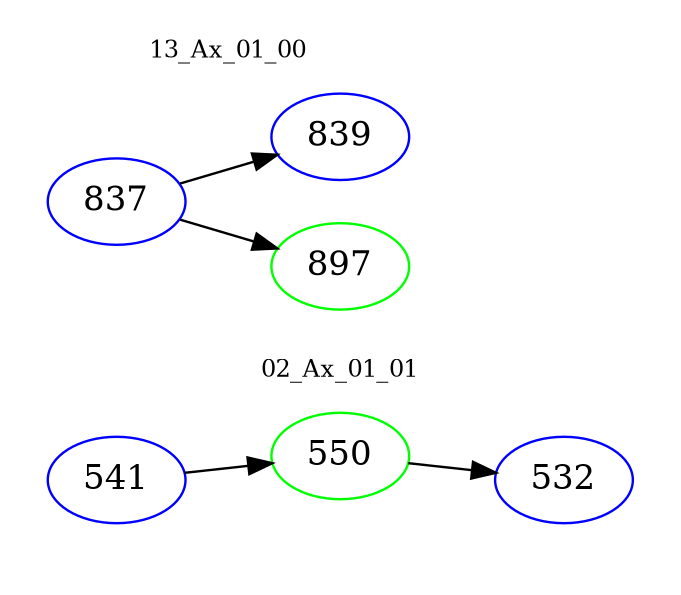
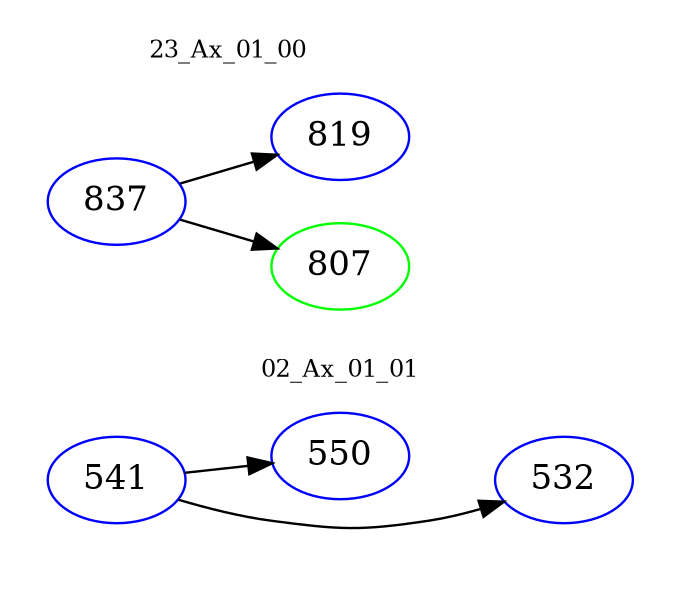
(228, 52) -> (228, 52)
(340, 137) -> (340, 137)
(340, 266) -> (340, 266)
(340, 456) -> (340, 456)
(440, 467) -> (329, 527)
